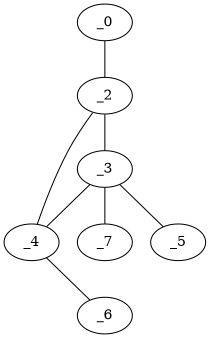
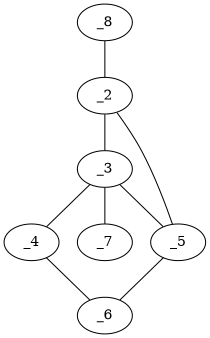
(105, 22) -> (105, 22)
(61, 166) -> (149, 166)
none -> (142, 279)
